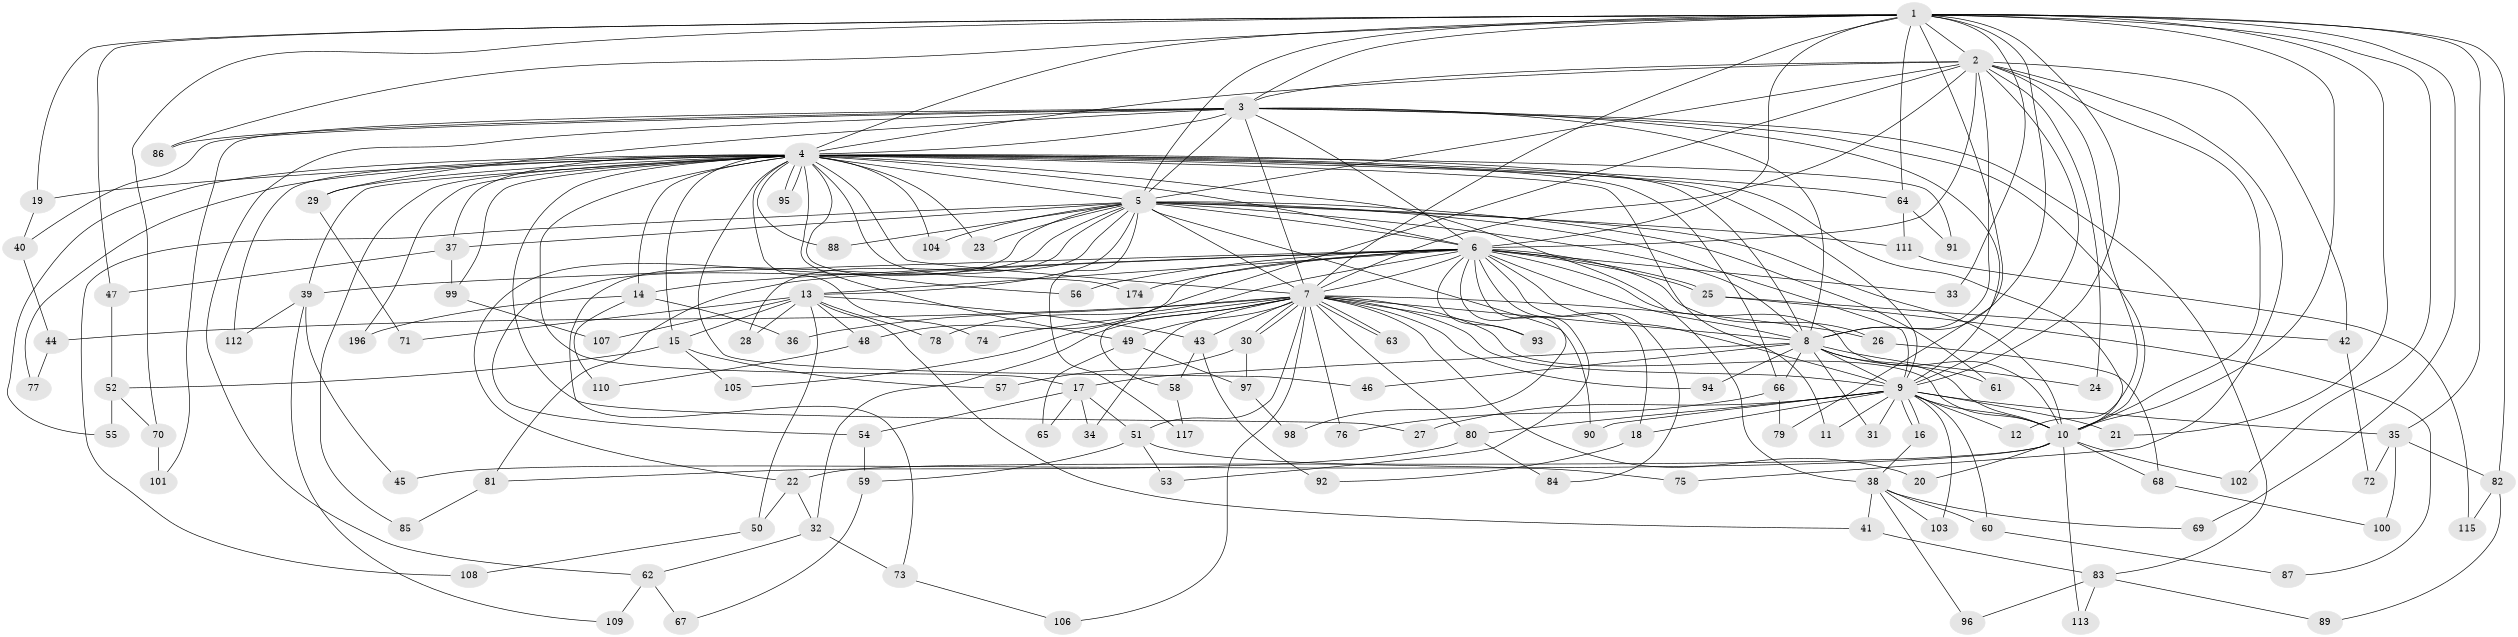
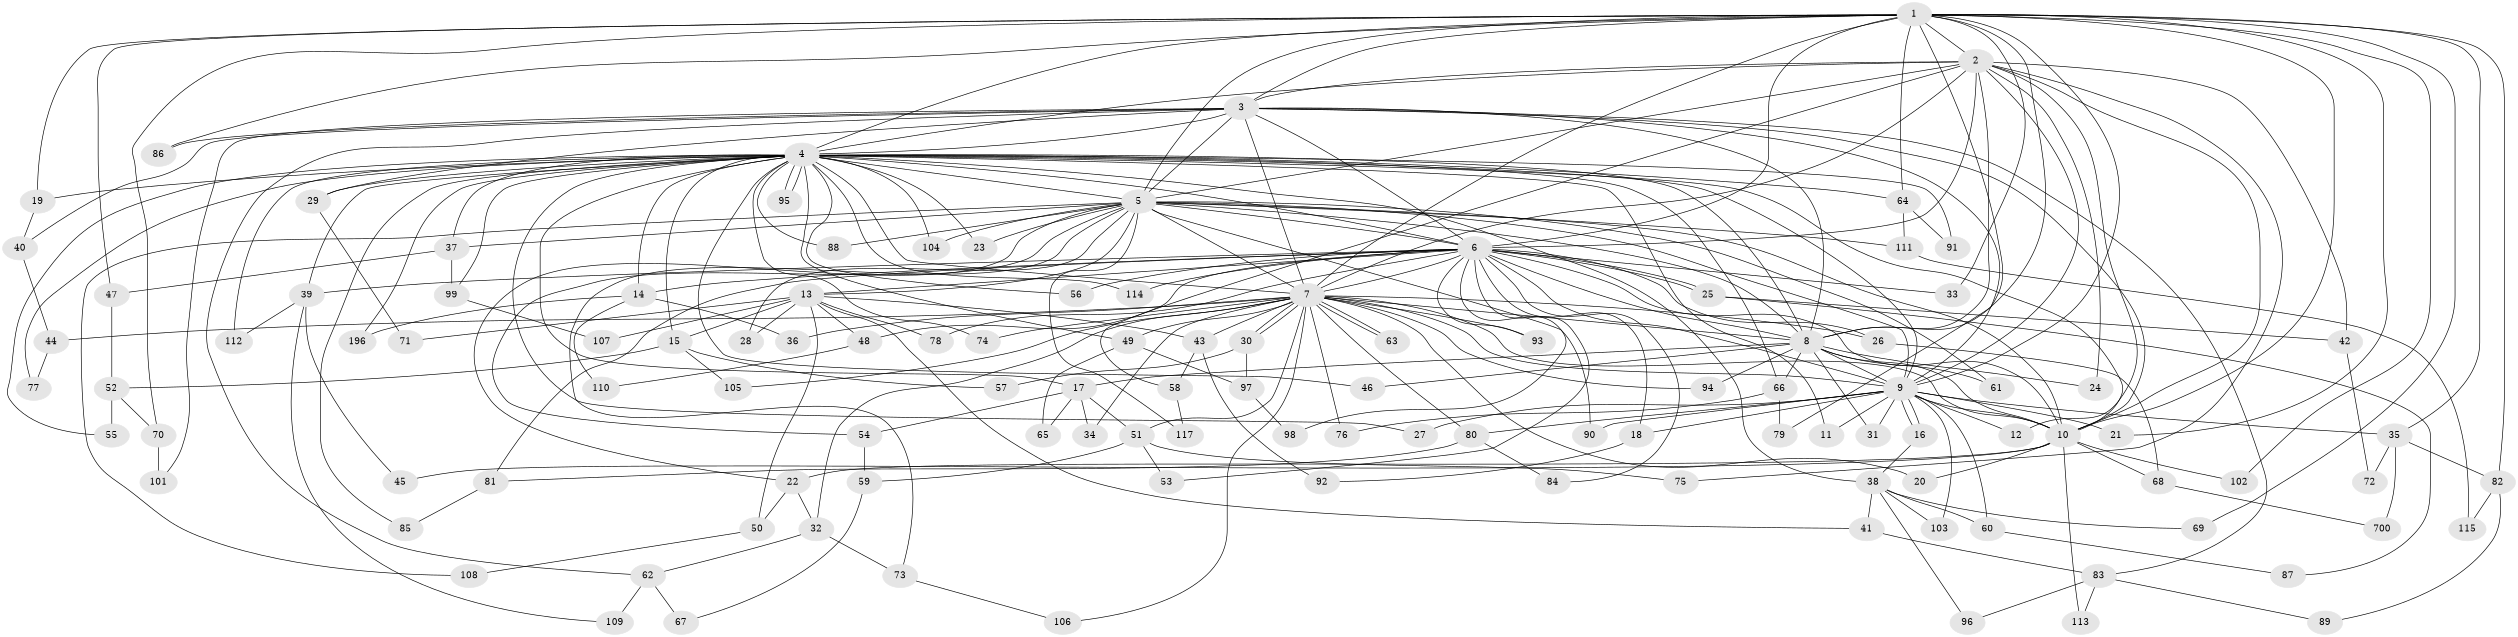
(1135, 295) -> (1135, 295)
(2382, 529) -> (2382, 529)
